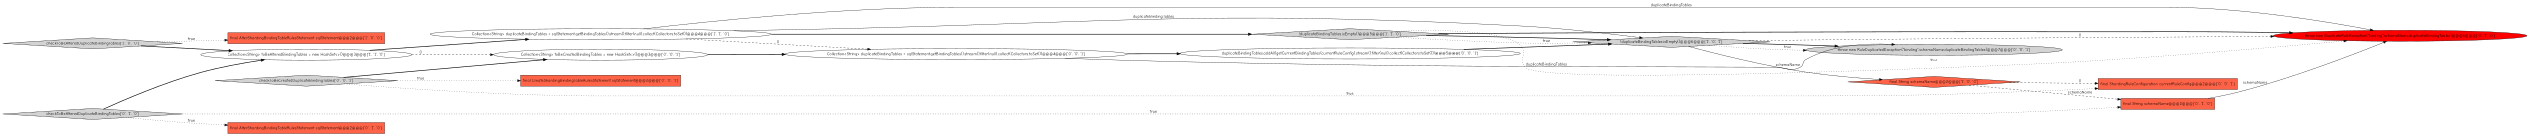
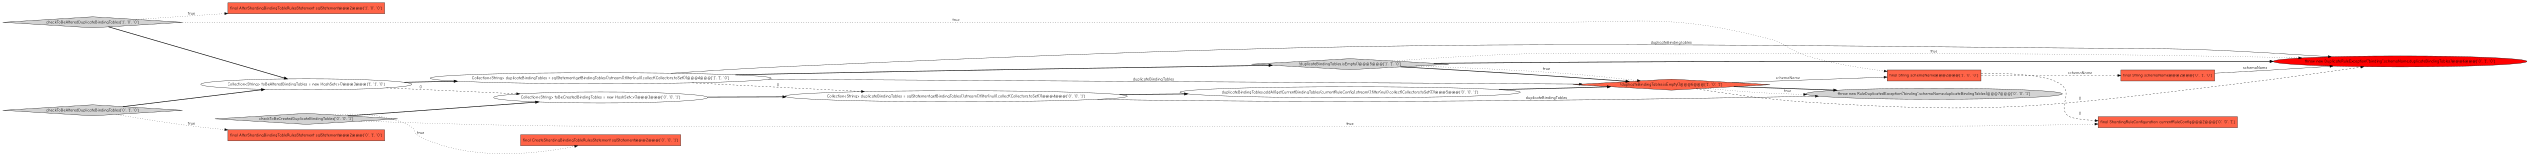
none -> (1037, 22)
(1671, 42) -> (1671, 85)
(1934, 82) -> (1934, 75)
(1150, 114) -> none
